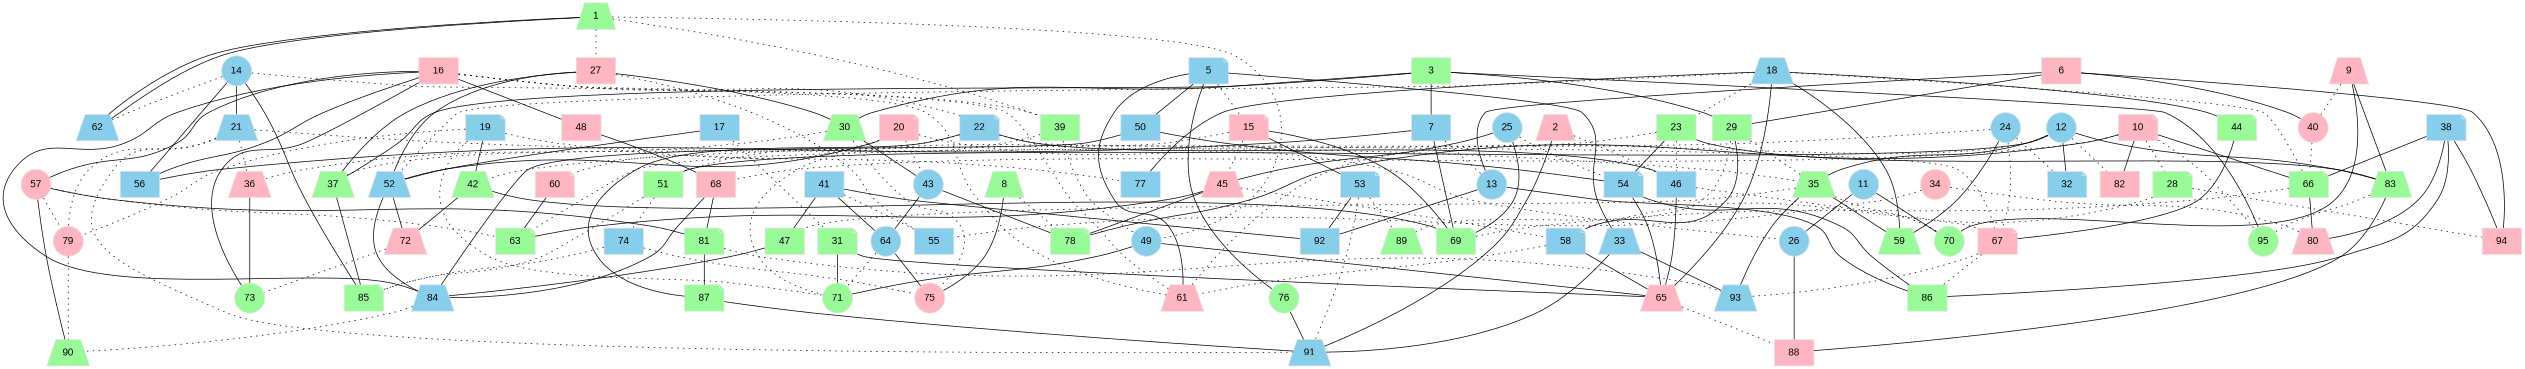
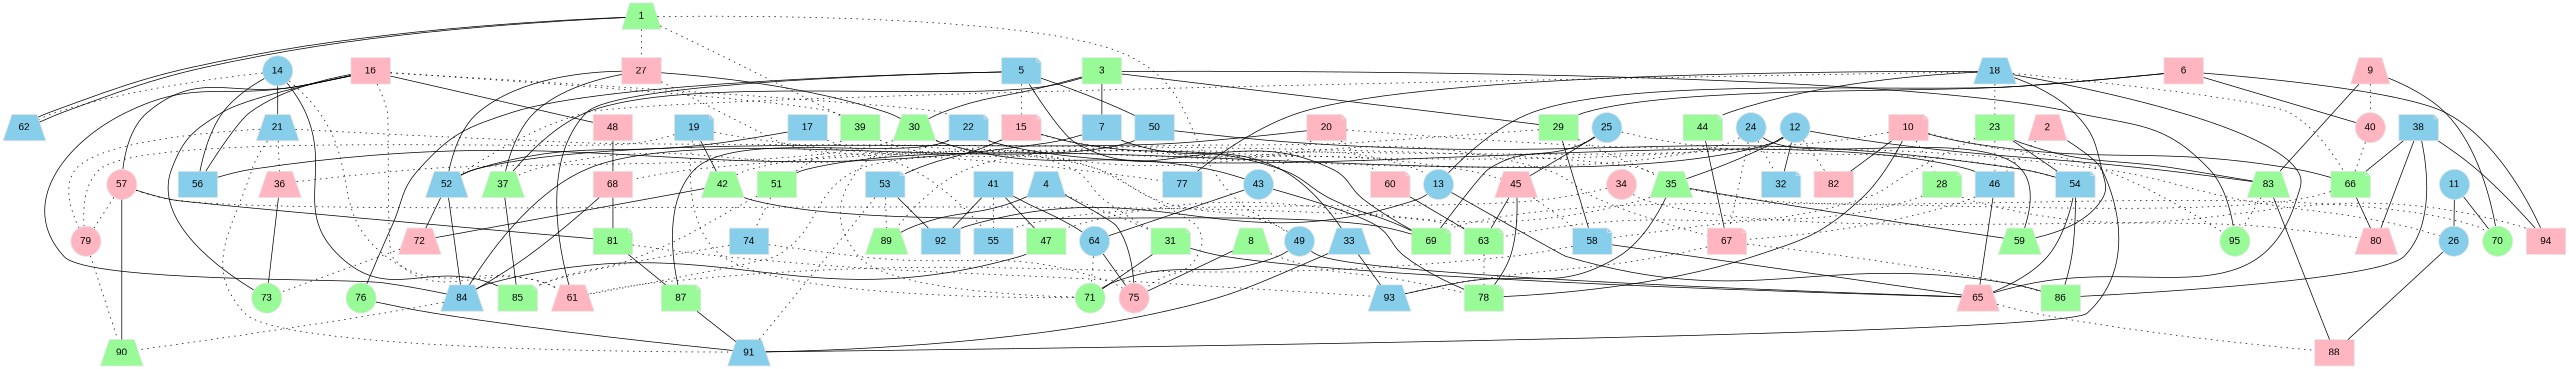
none -> (1046, 184)
none -> (1484, 270)
